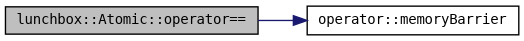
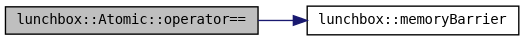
(413, 20) -> (413, 20)
